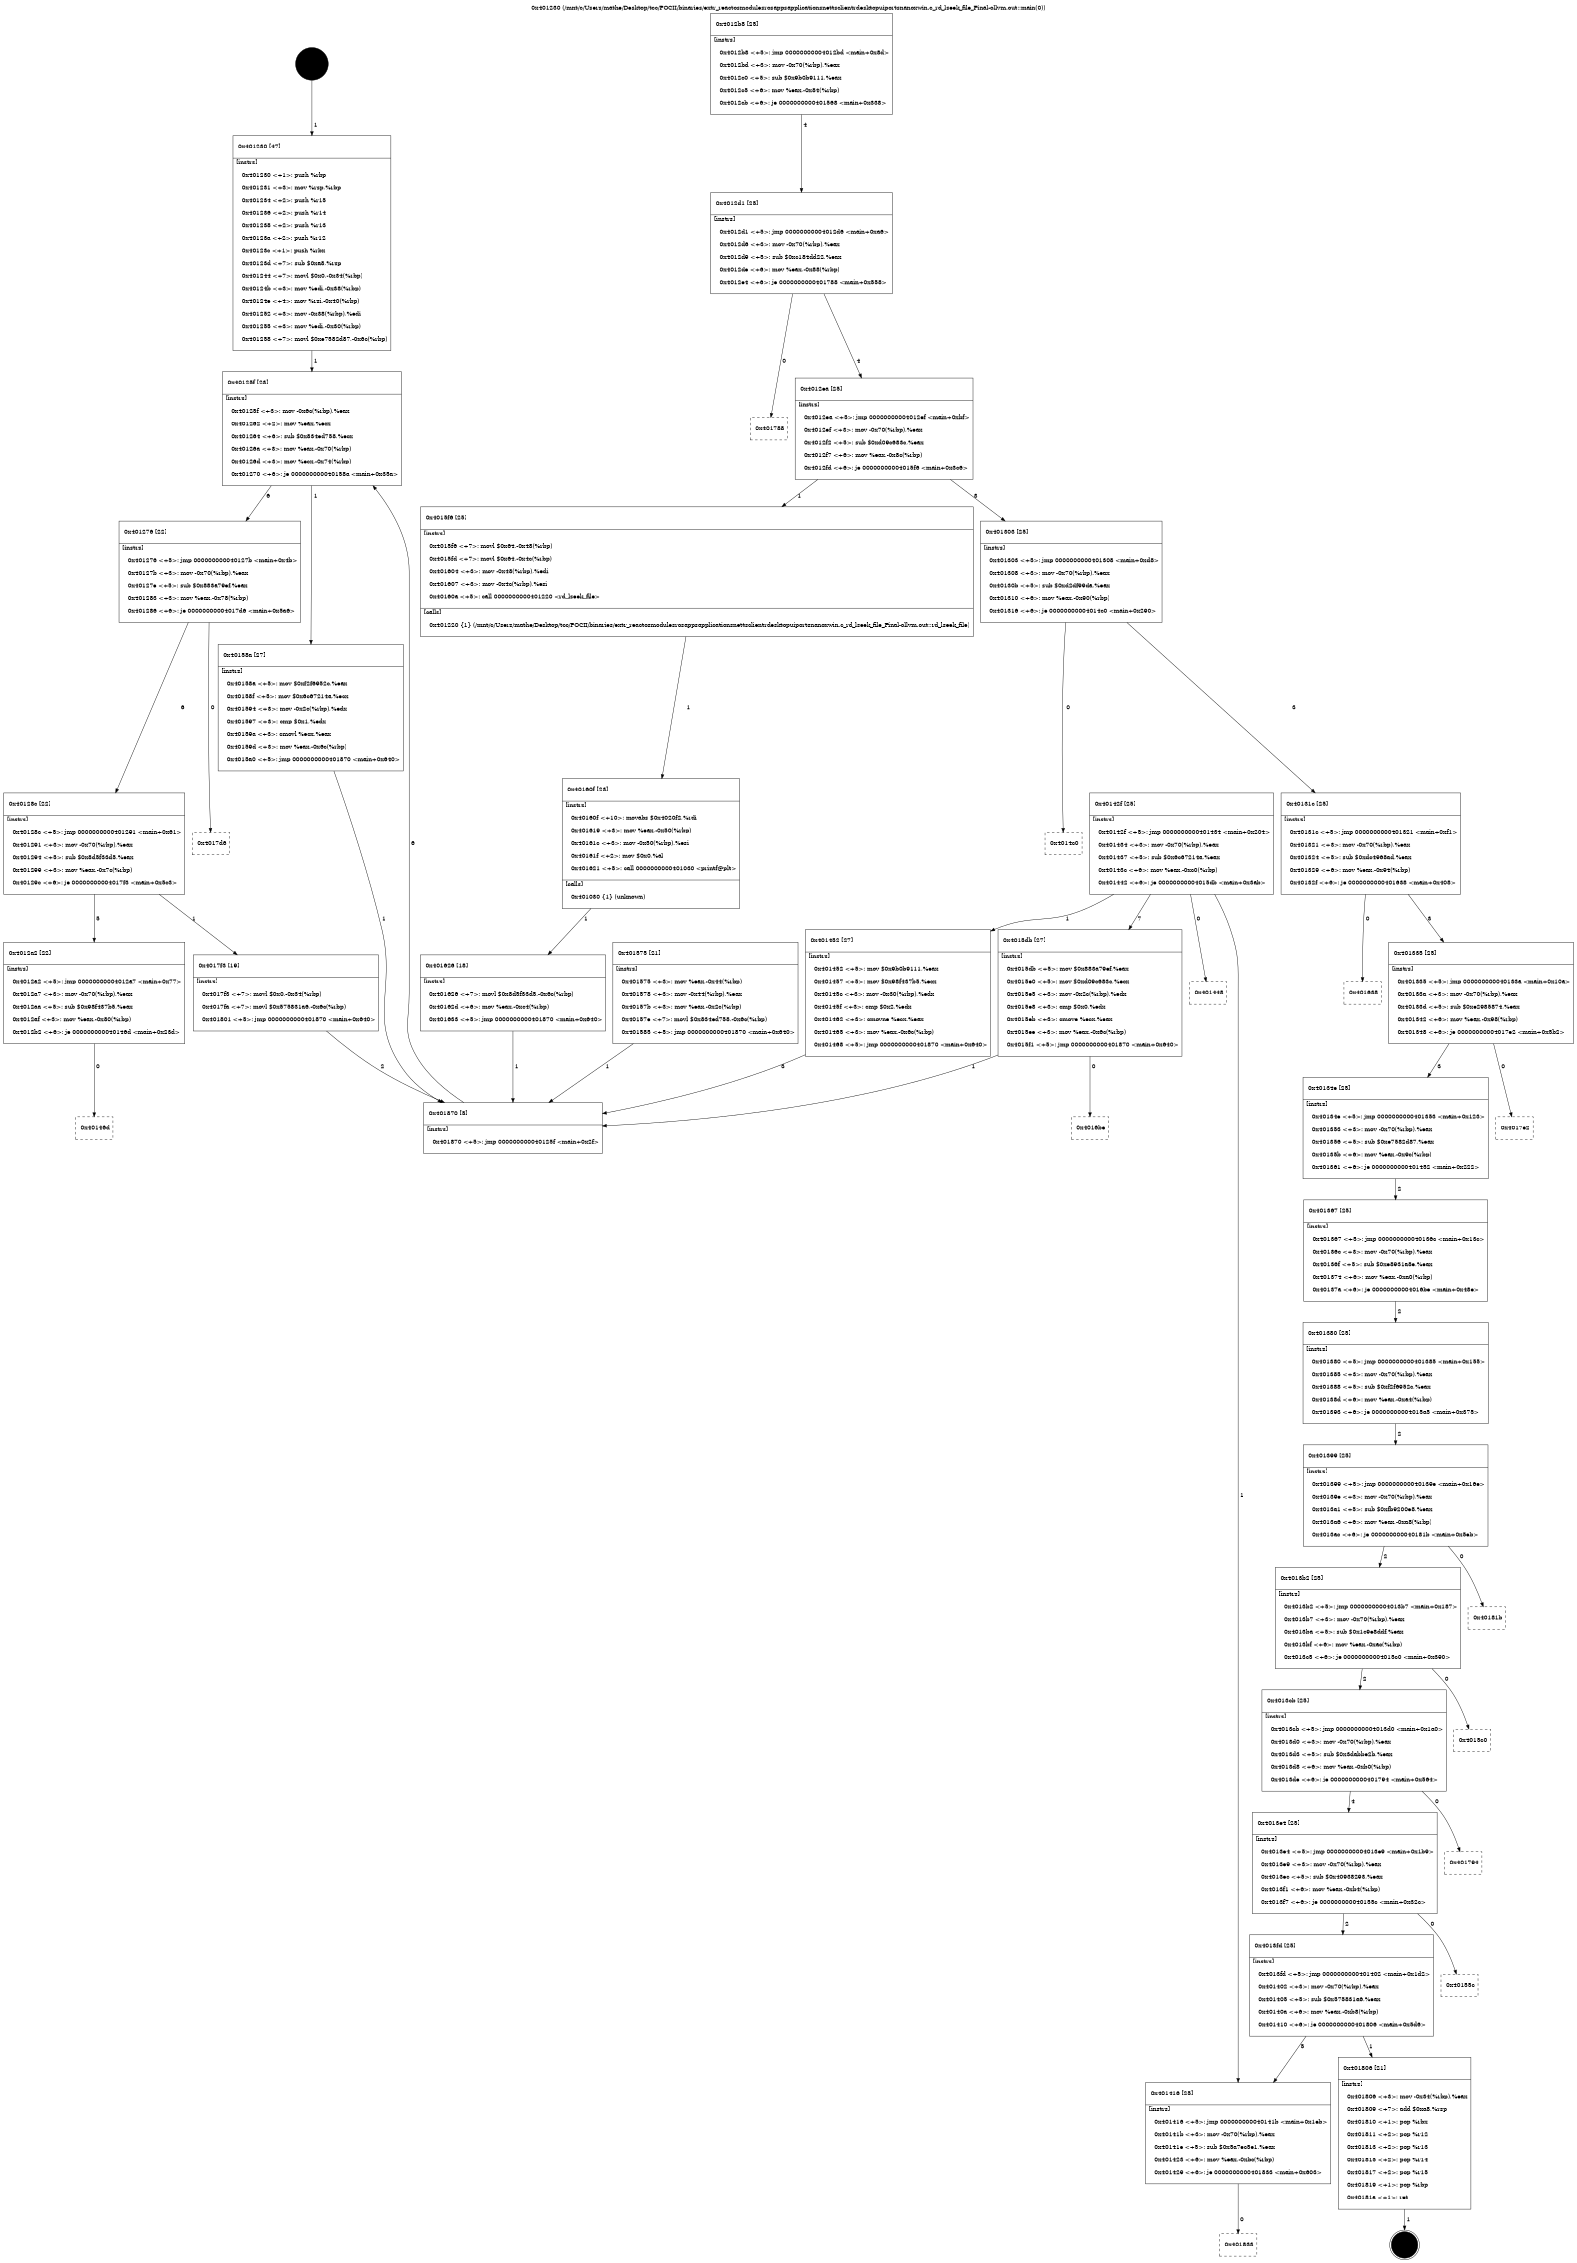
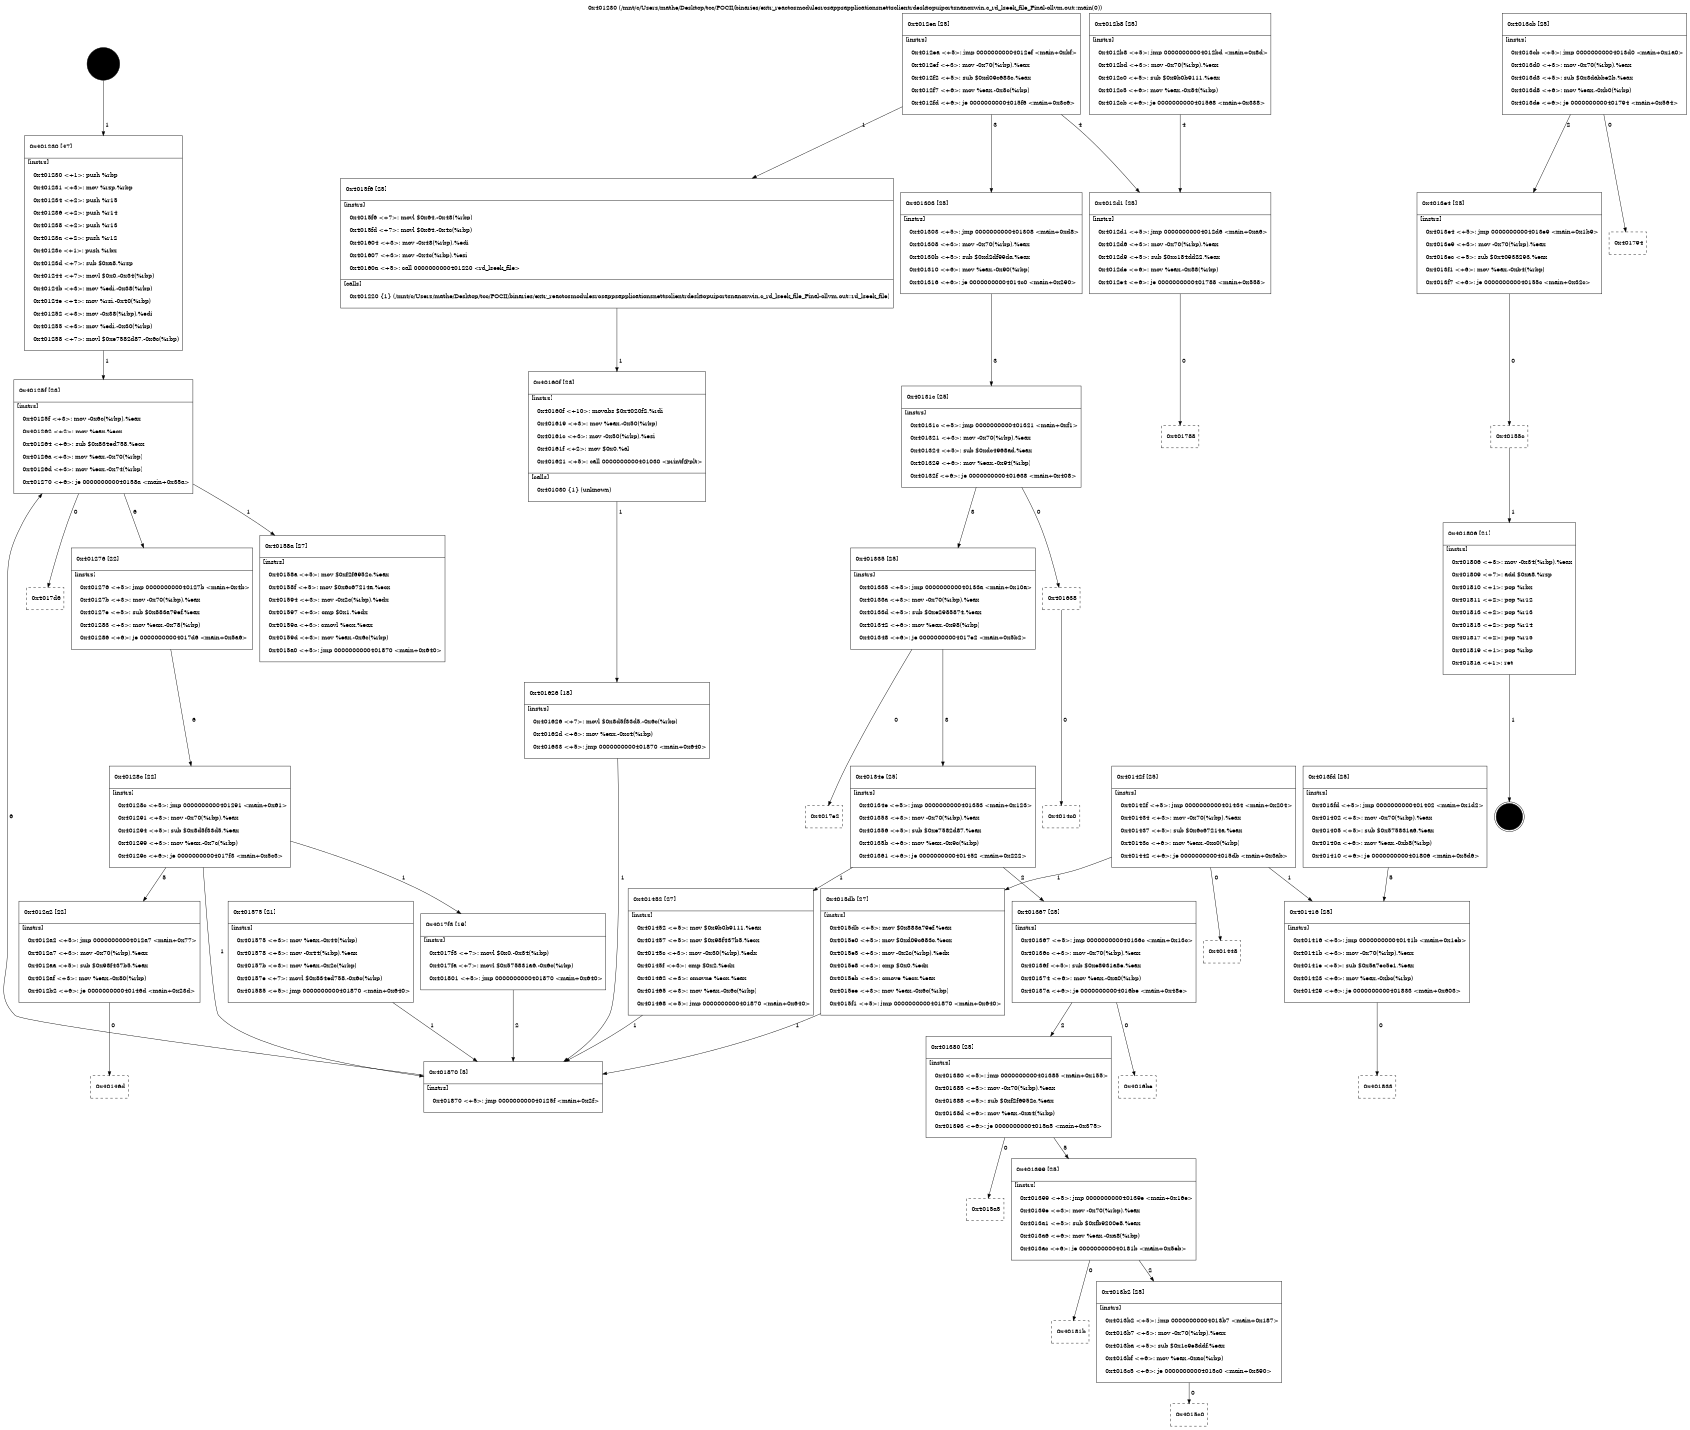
(842, 334) -> (1101, 150)
(209, 725) -> (62, 538)
(1062, 725) -> (1061, 706)
(1056, 917) -> (835, 878)
(1138, 919) -> (1058, 878)
(384, 942) -> (245, 1033)
(782, 1067) -> (634, 1026)
(1090, 1084) -> (1125, 1037)
none -> (985, 1209)
(1398, 1434) -> (1064, 1148)
(1361, 1677) -> none
(1352, 1802) -> (1568, 125)
(1343, 1922) -> none
(1367, 2045) -> (1509, 483)
